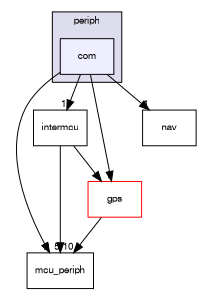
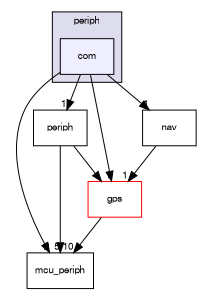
(60, 128) -> (60, 128)
none -> (145, 160)
